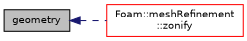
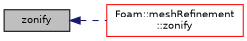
(37, 21) -> (37, 21)
